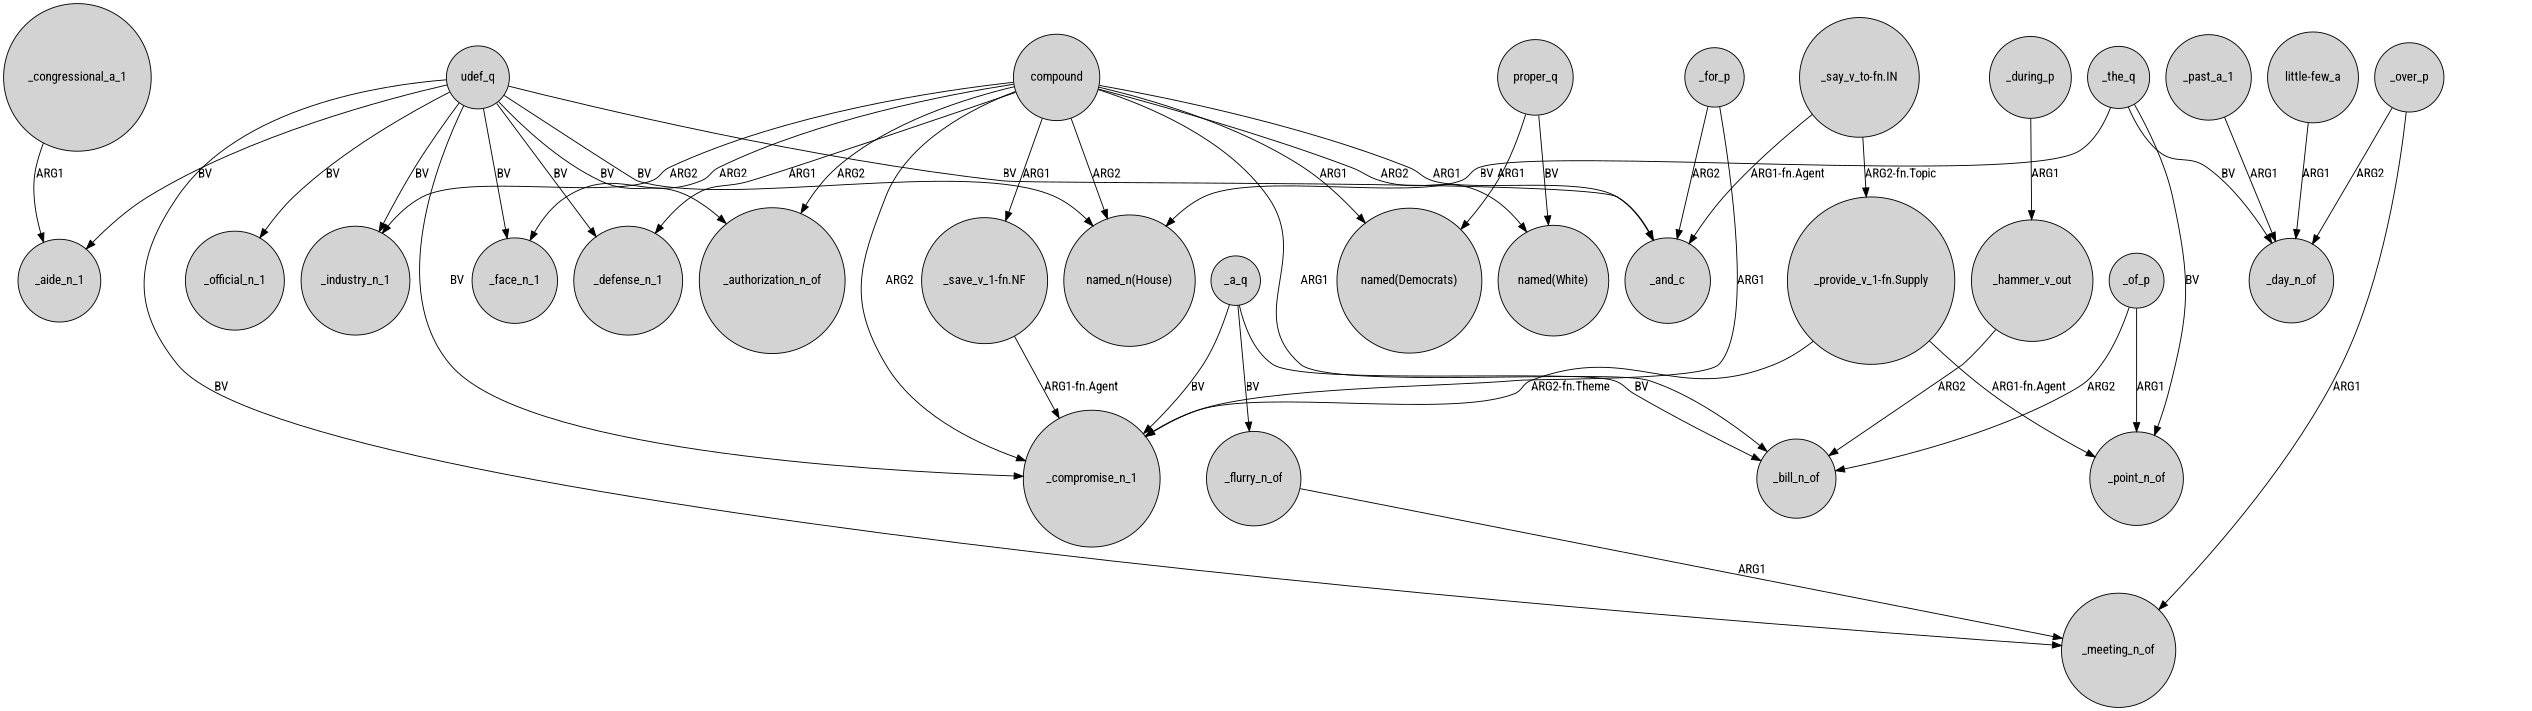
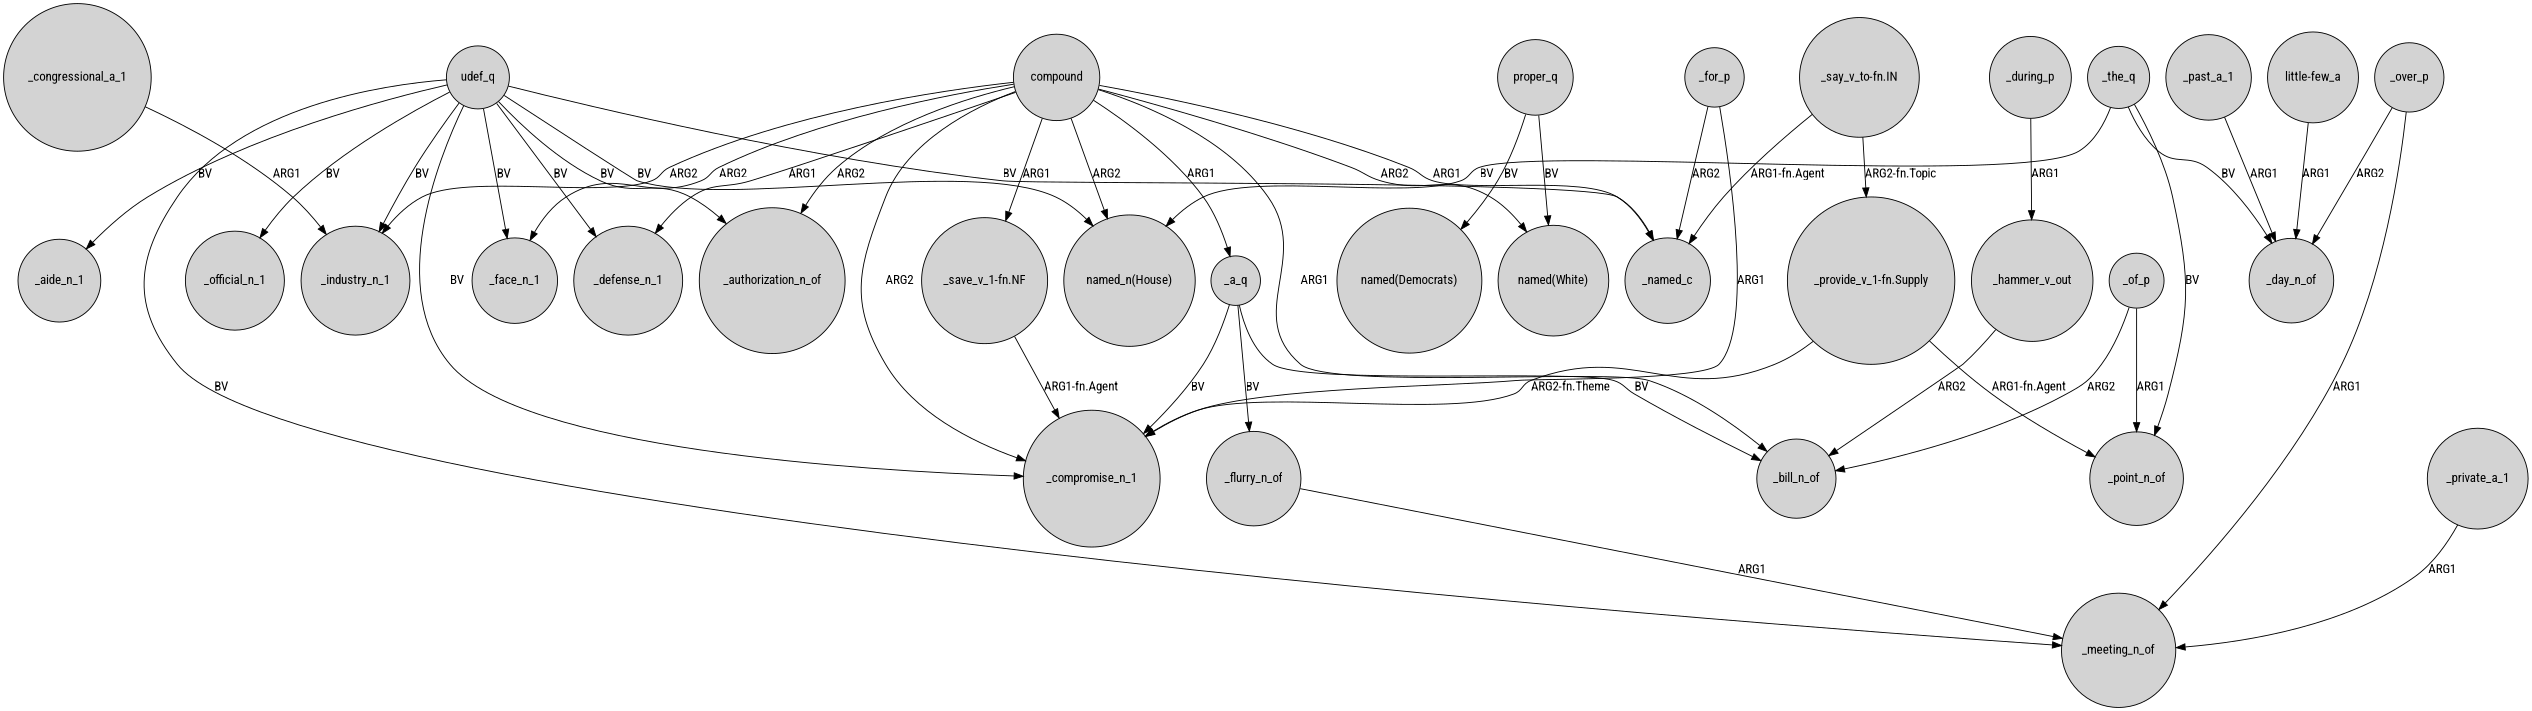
(1259, 142) -> (1173, 163)
(1511, 174) -> (1511, 174)
(34, 188) -> (239, 158)
(1668, 281) -> (1668, 281)
none -> (2478, 479)
